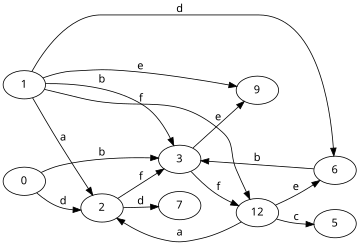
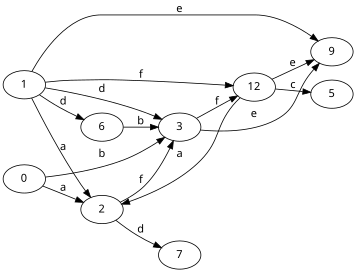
(102, 80) -> (102, 89)
(295, 196) -> (289, 71)
(63, 201) -> (63, 188)
